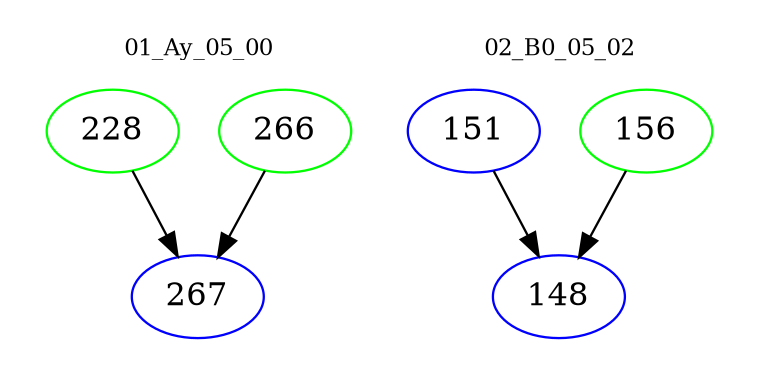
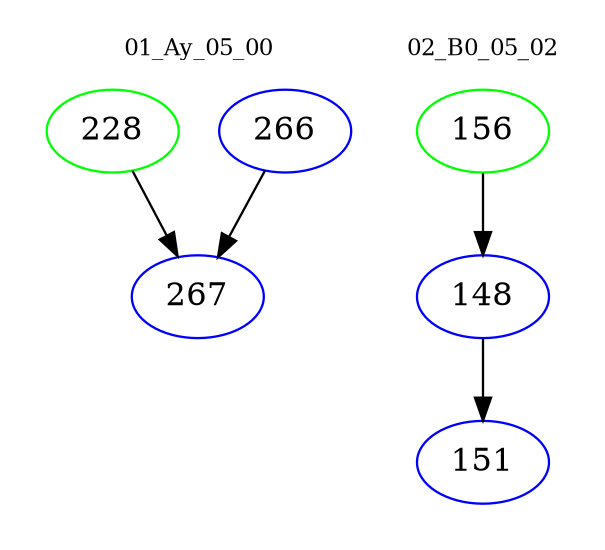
(285, 131) -> (285, 131)
(511, 203) -> (483, 368)
